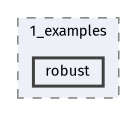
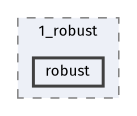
(68, 32) -> (68, 32)
